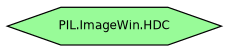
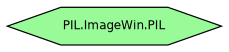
(114, 26) -> (114, 26)
